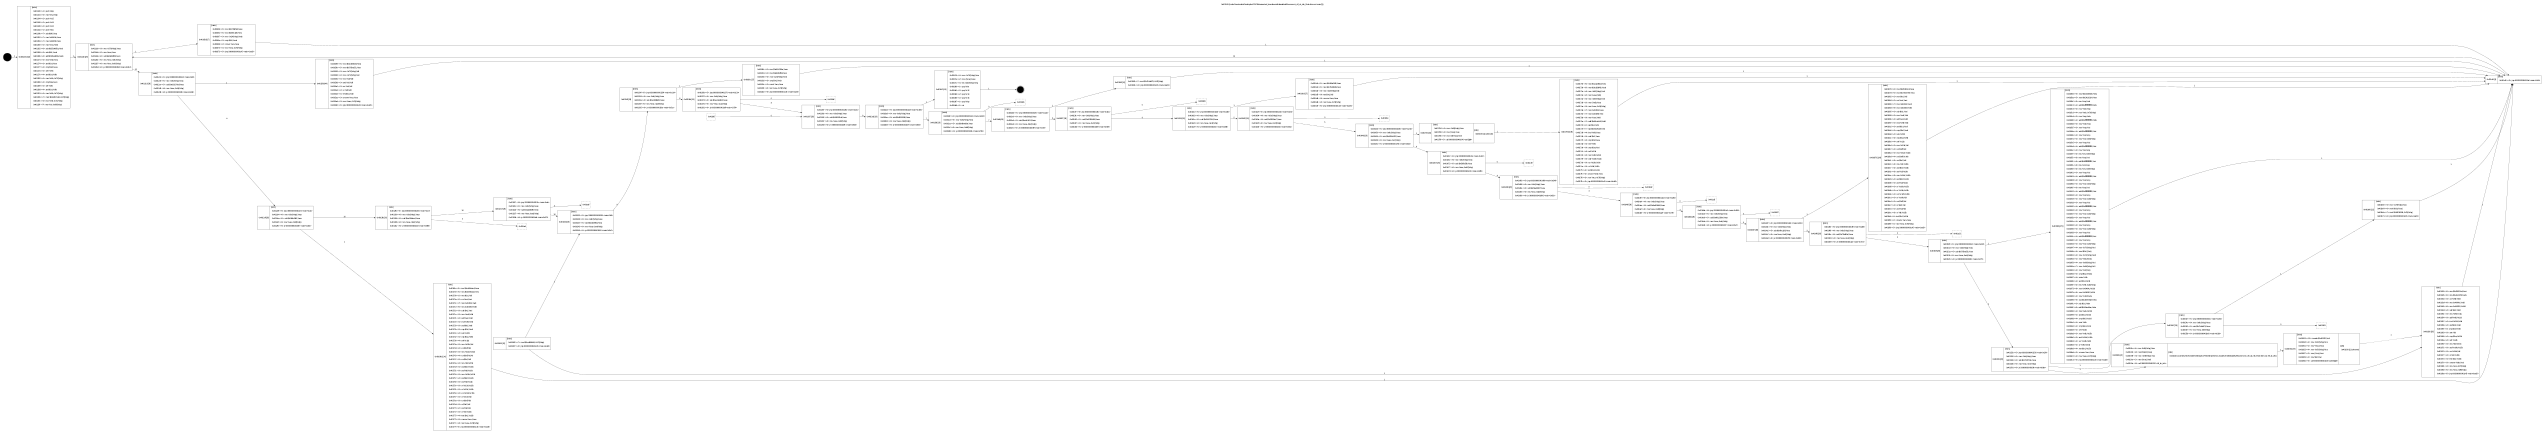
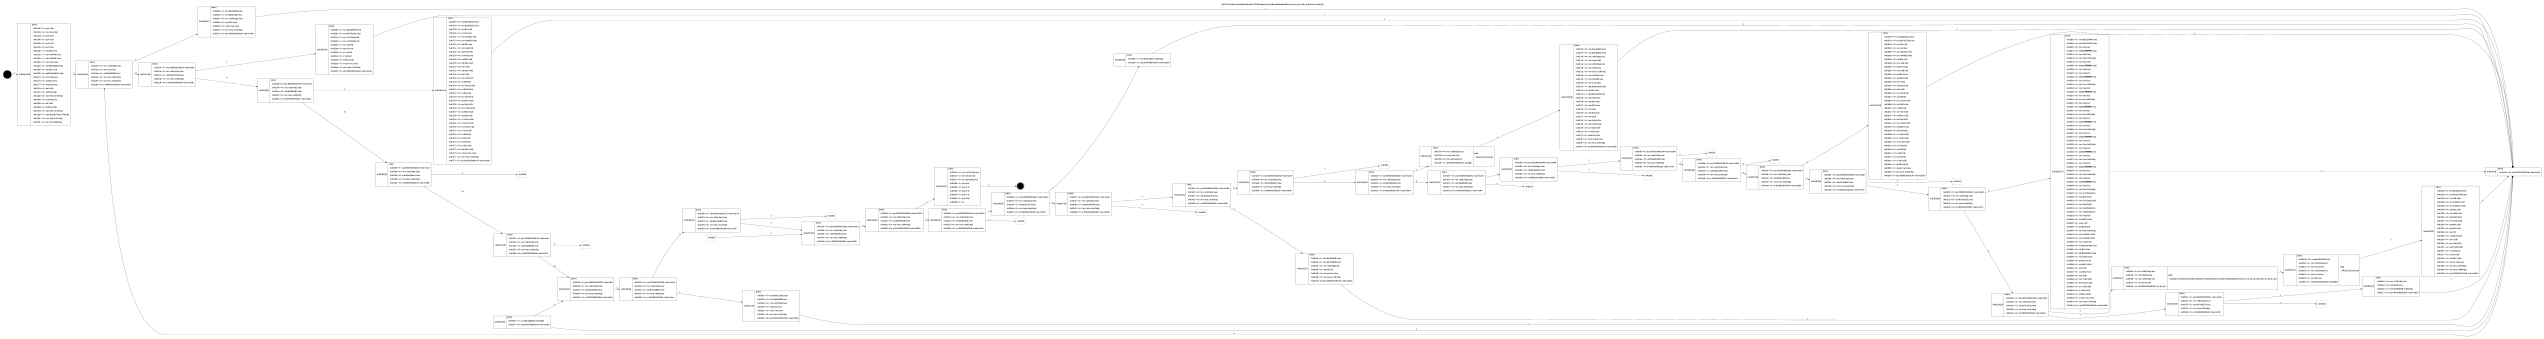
(1474, 374) -> (1593, 330)
